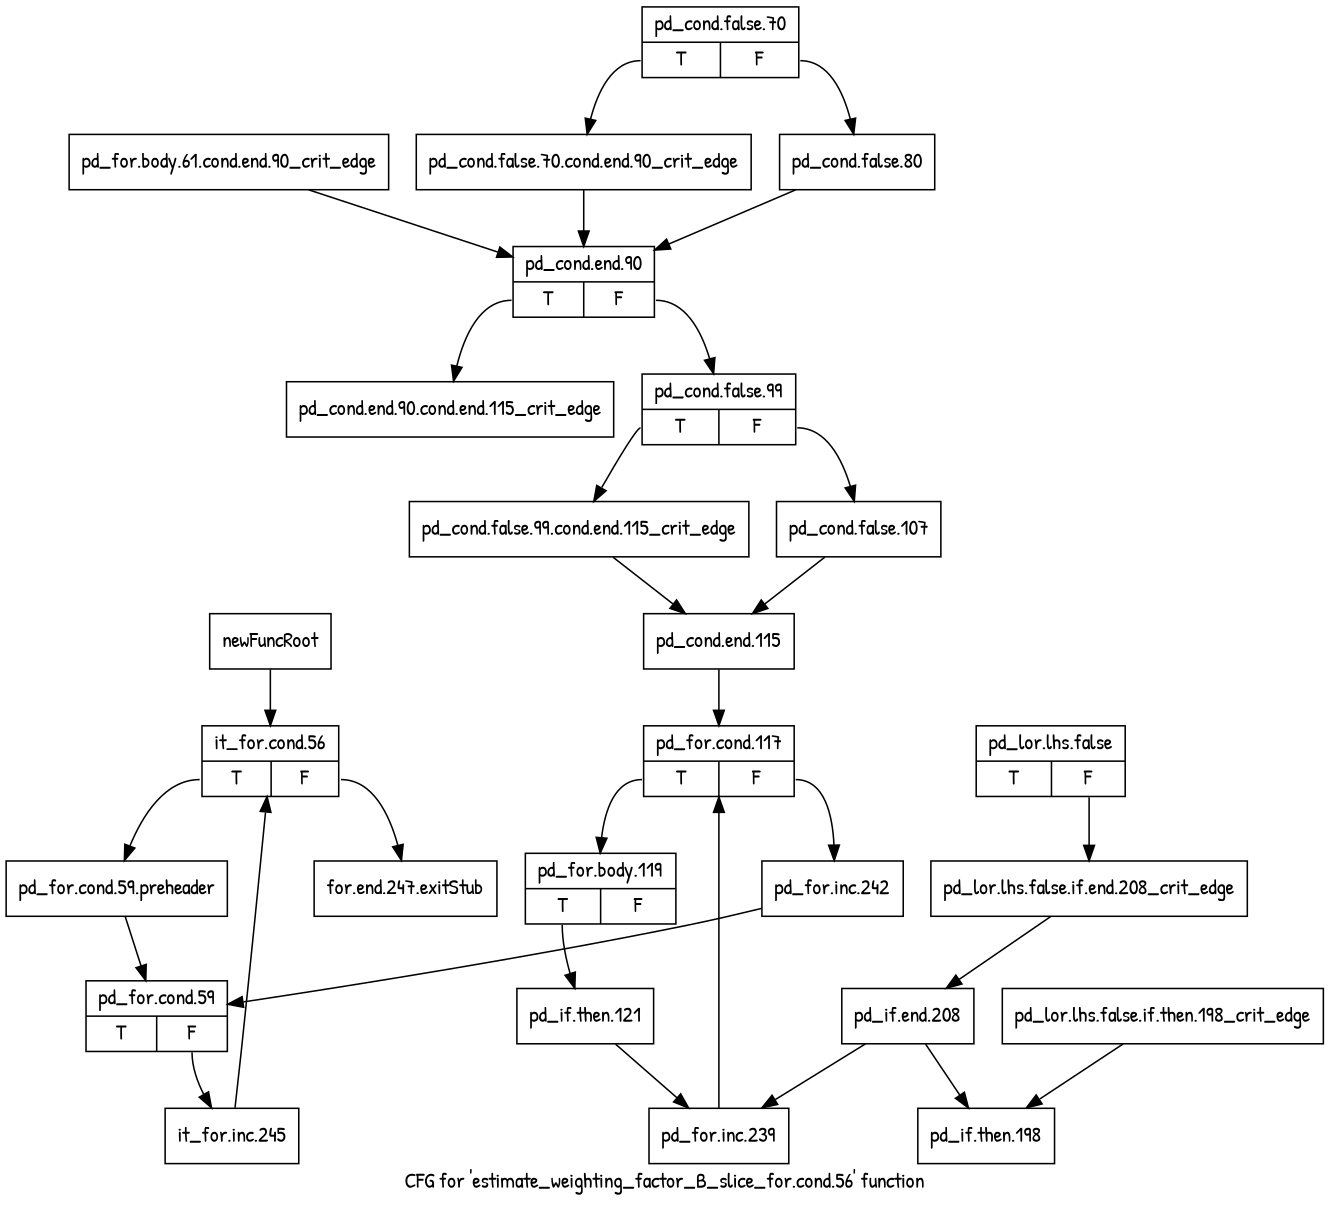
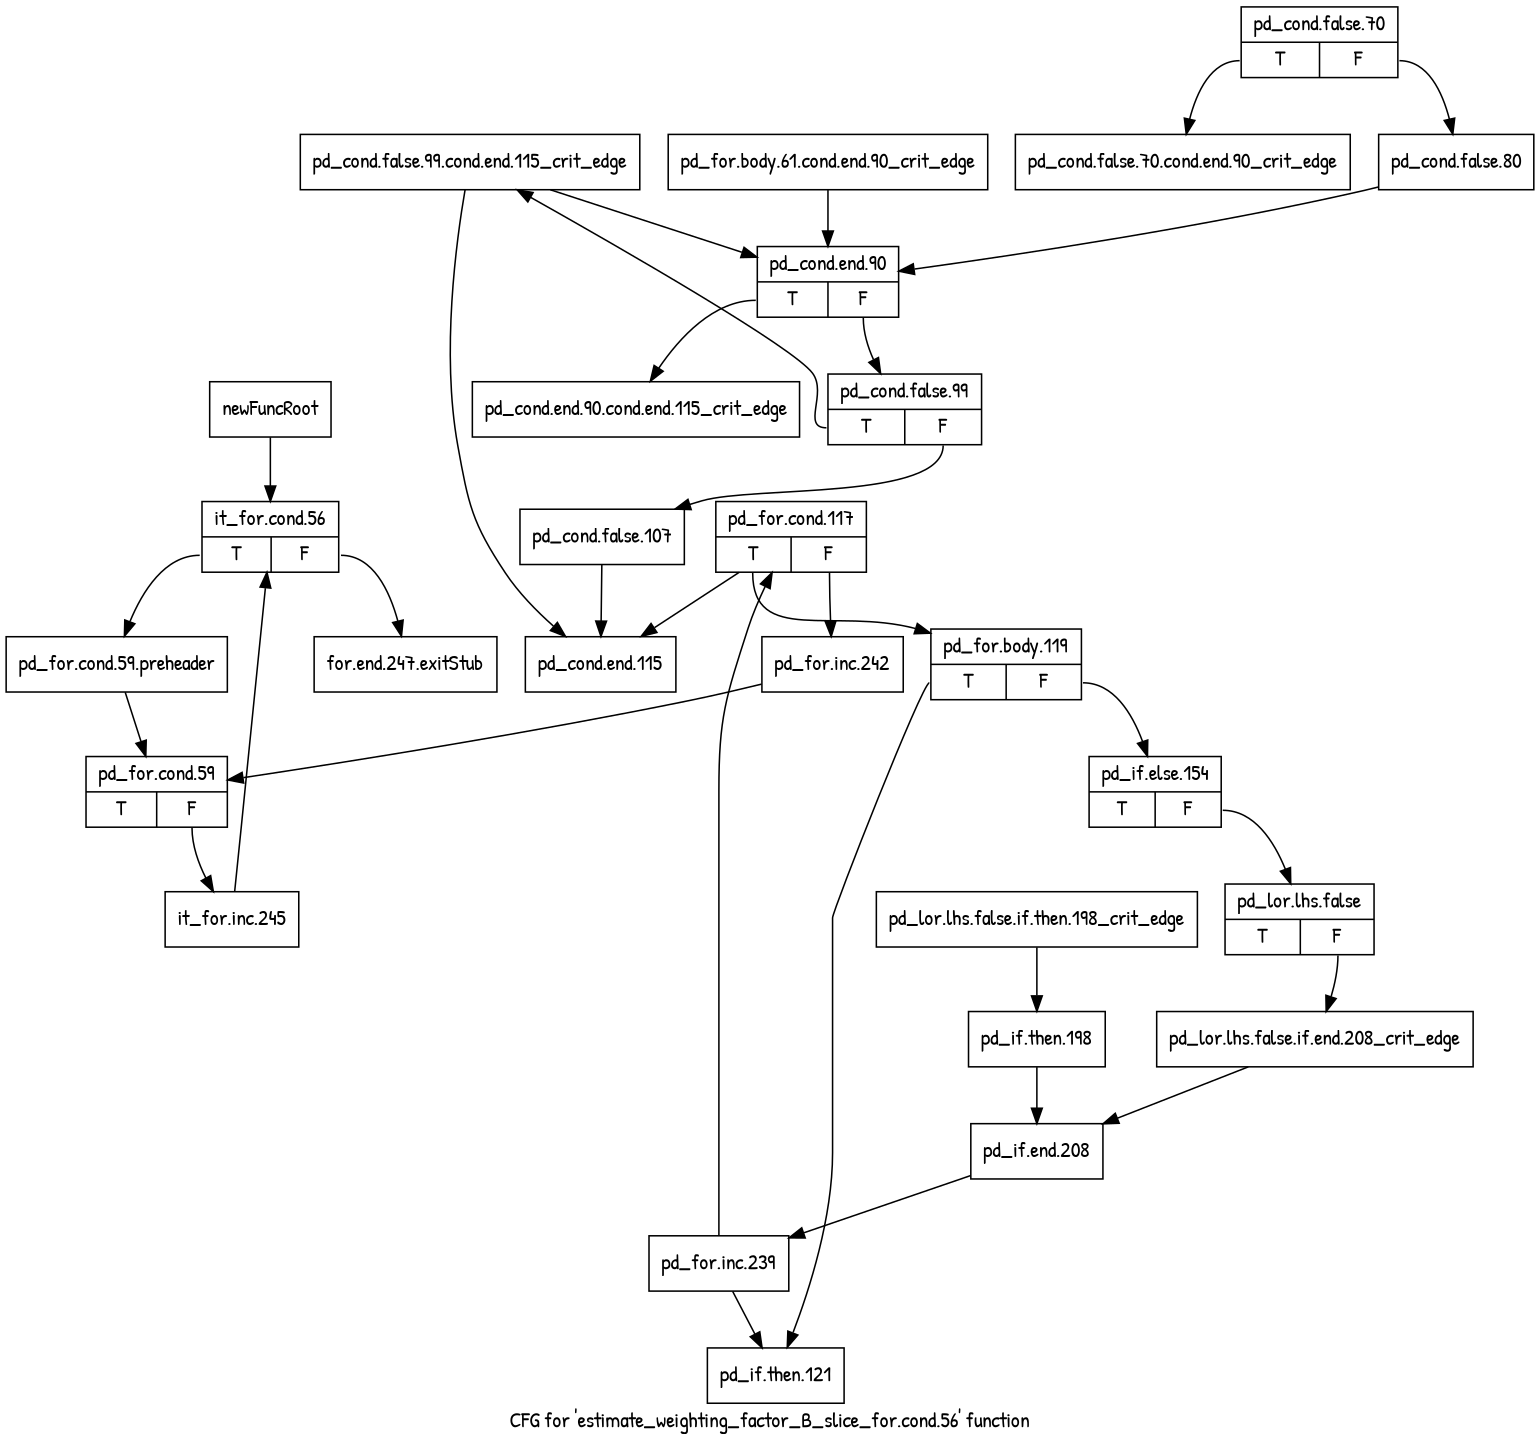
(584, 211) -> (646, 221)
(719, 690) -> (697, 600)
none -> (1155, 792)
(943, 1070) -> (1037, 1088)
(646, 1071) -> (744, 1313)
